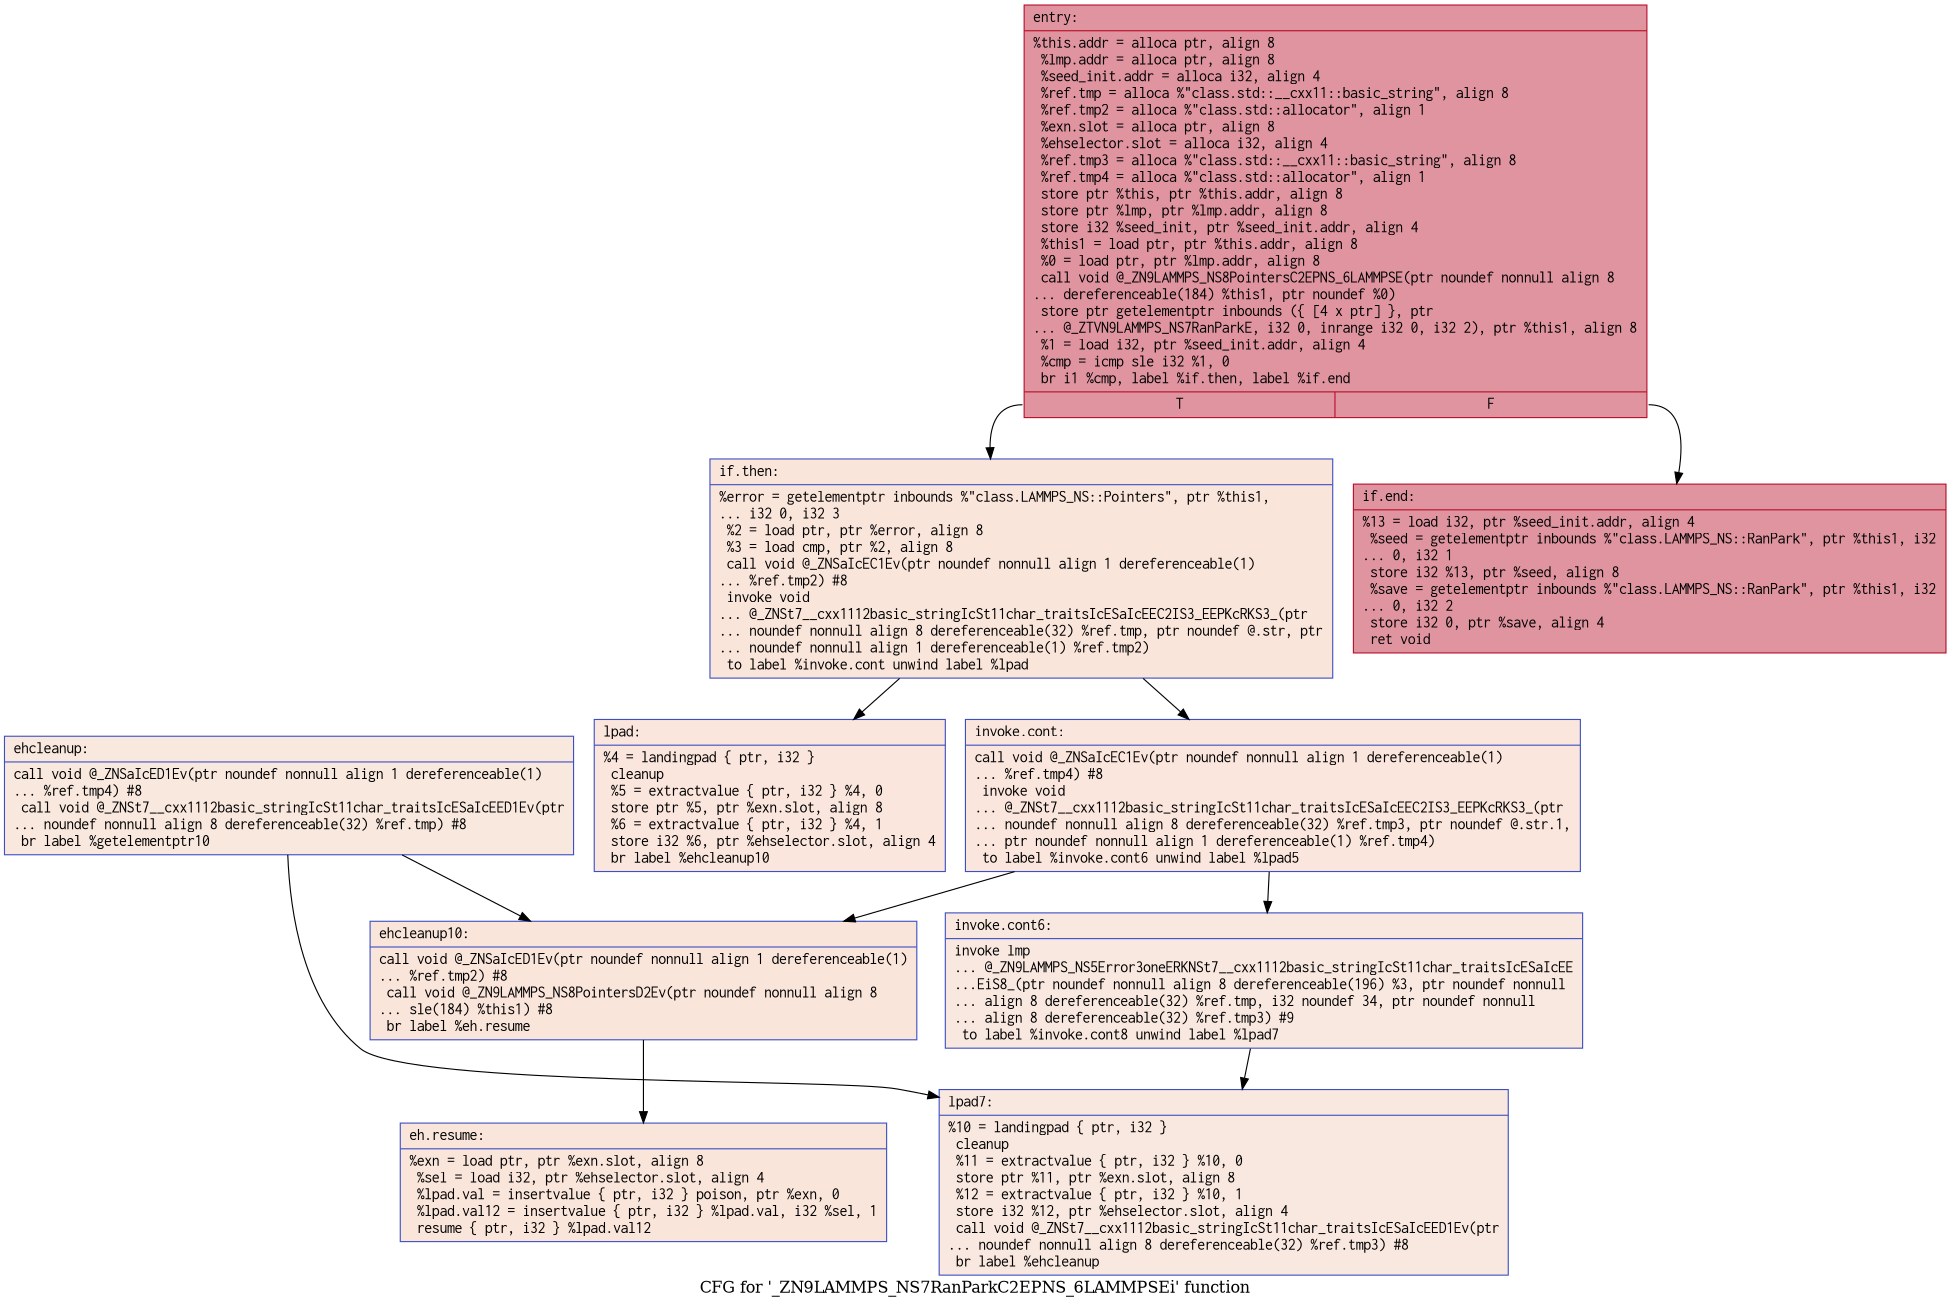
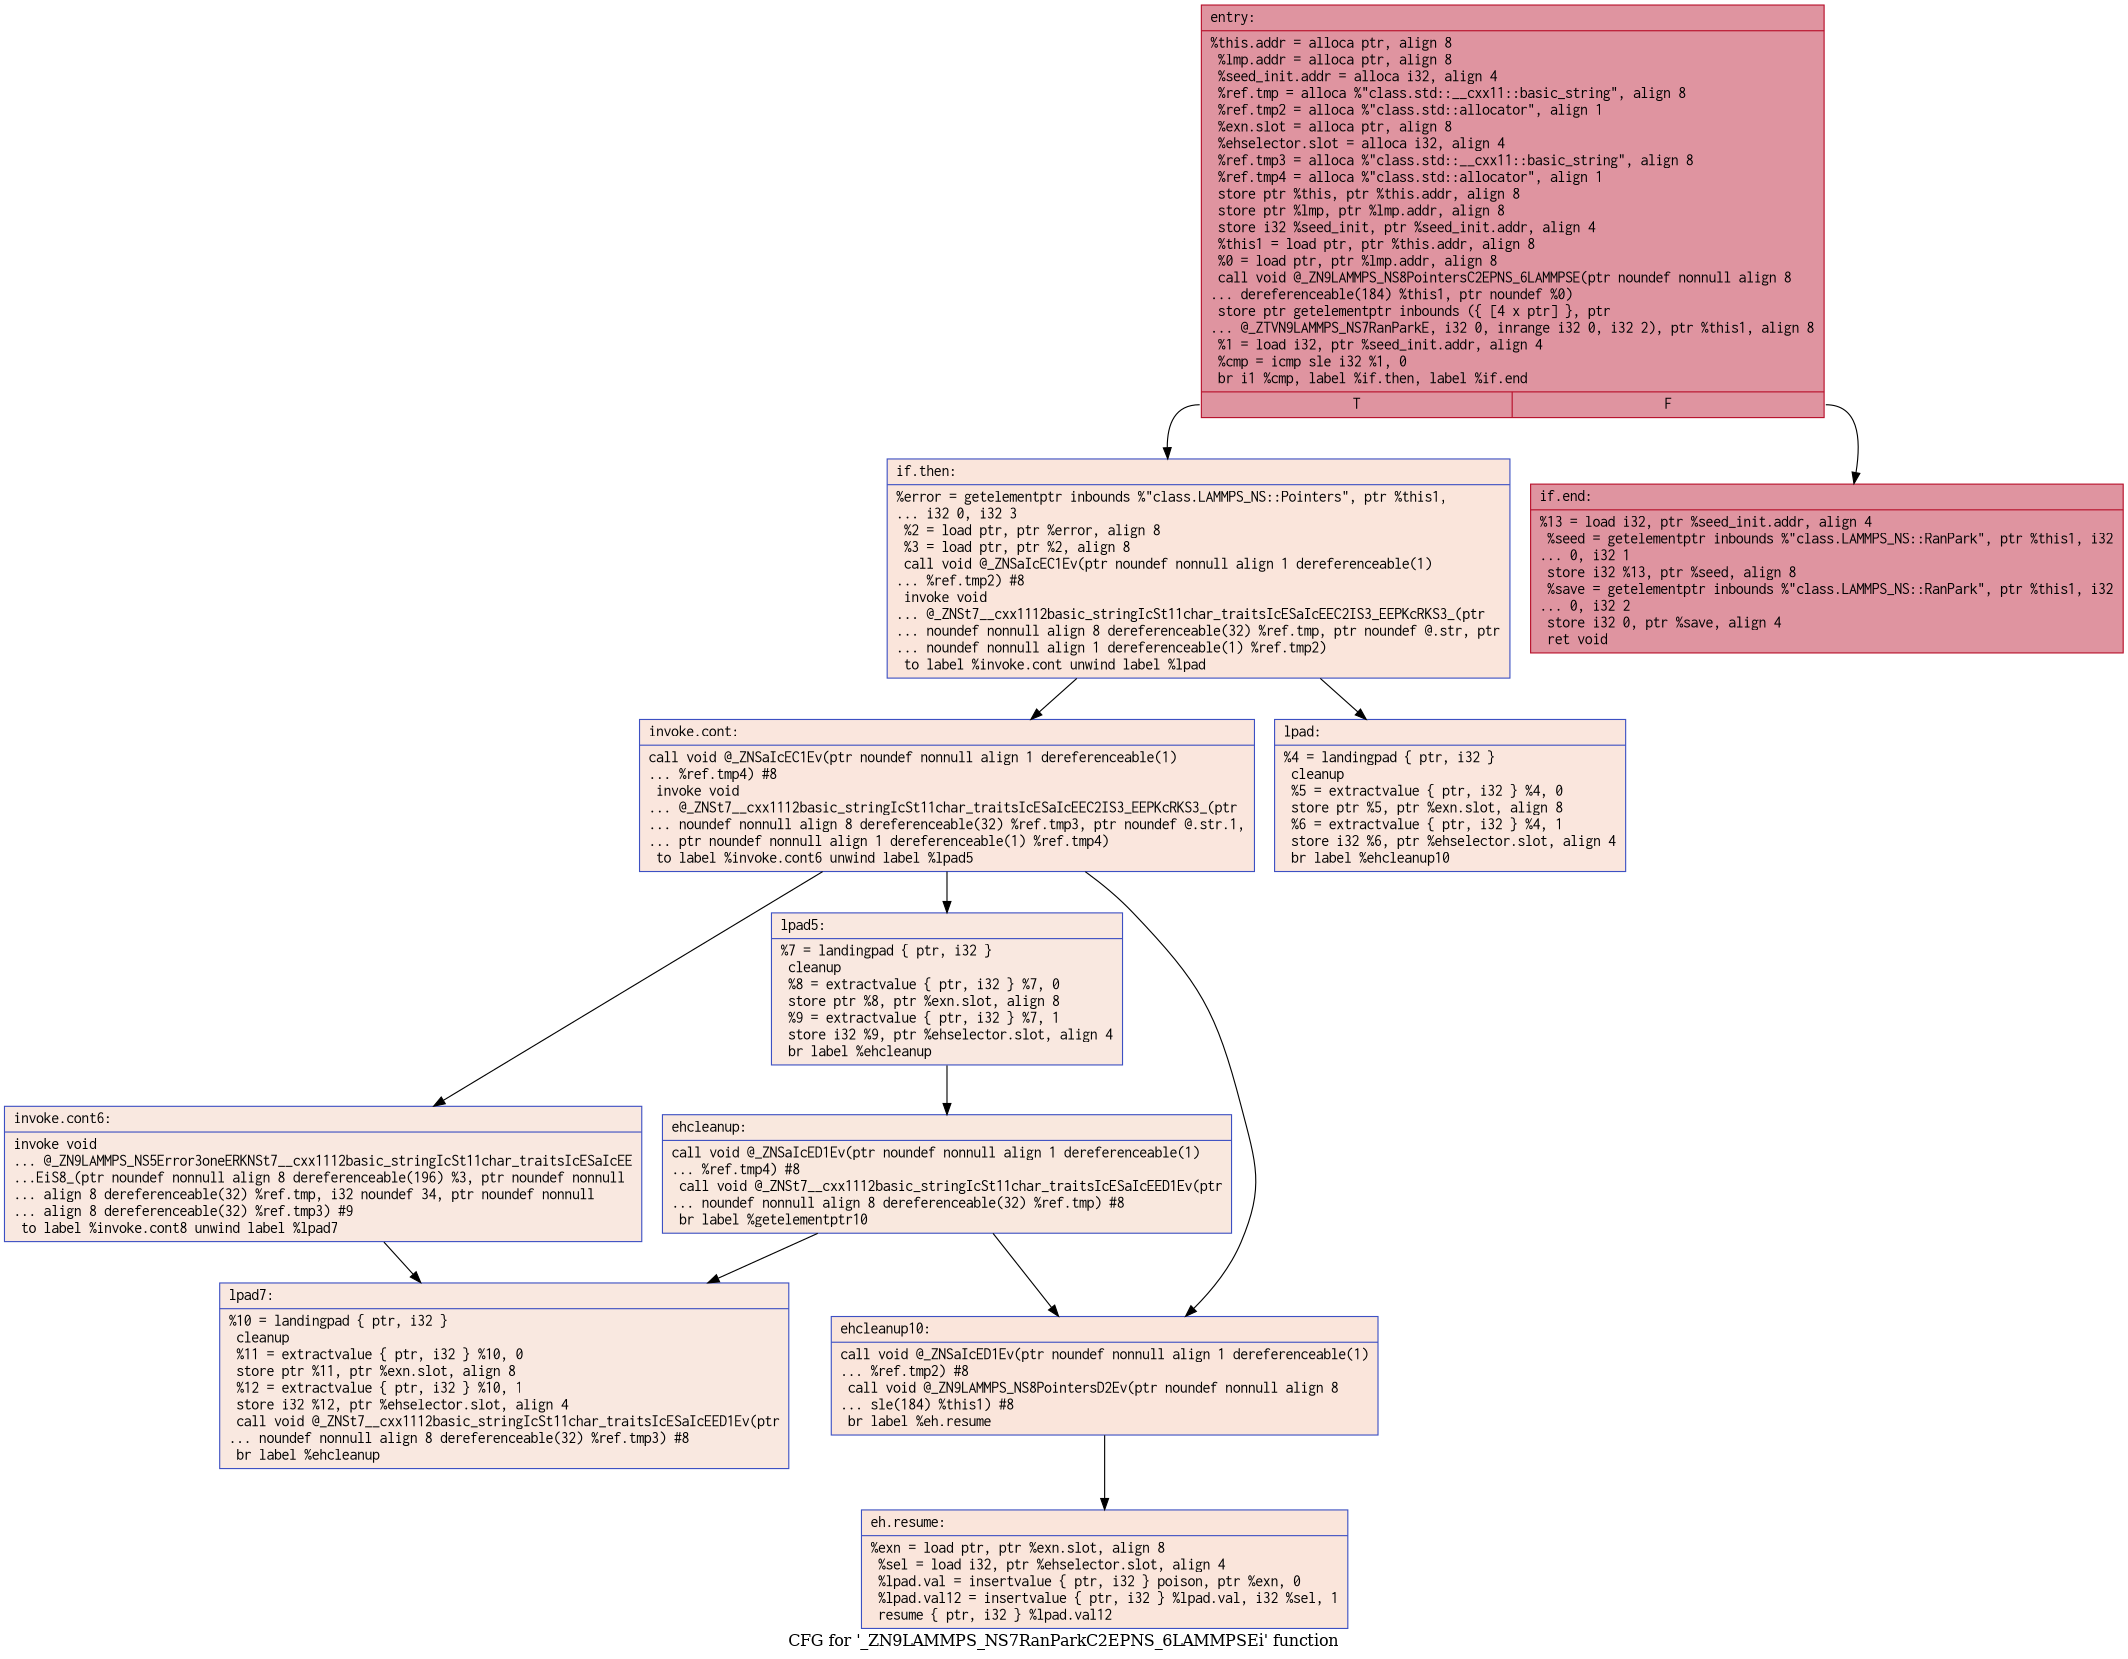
(836, 547) -> (1014, 547)
(992, 951) -> (55, 1144)
none -> (947, 989)
